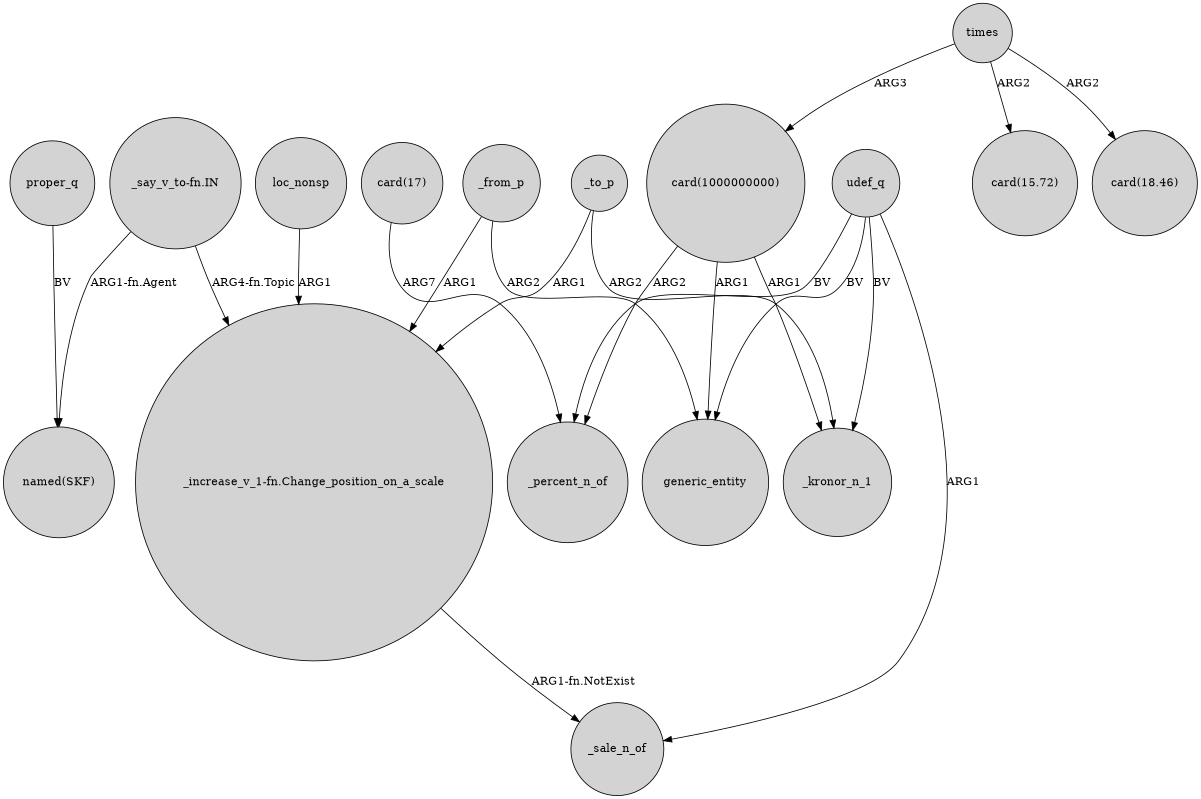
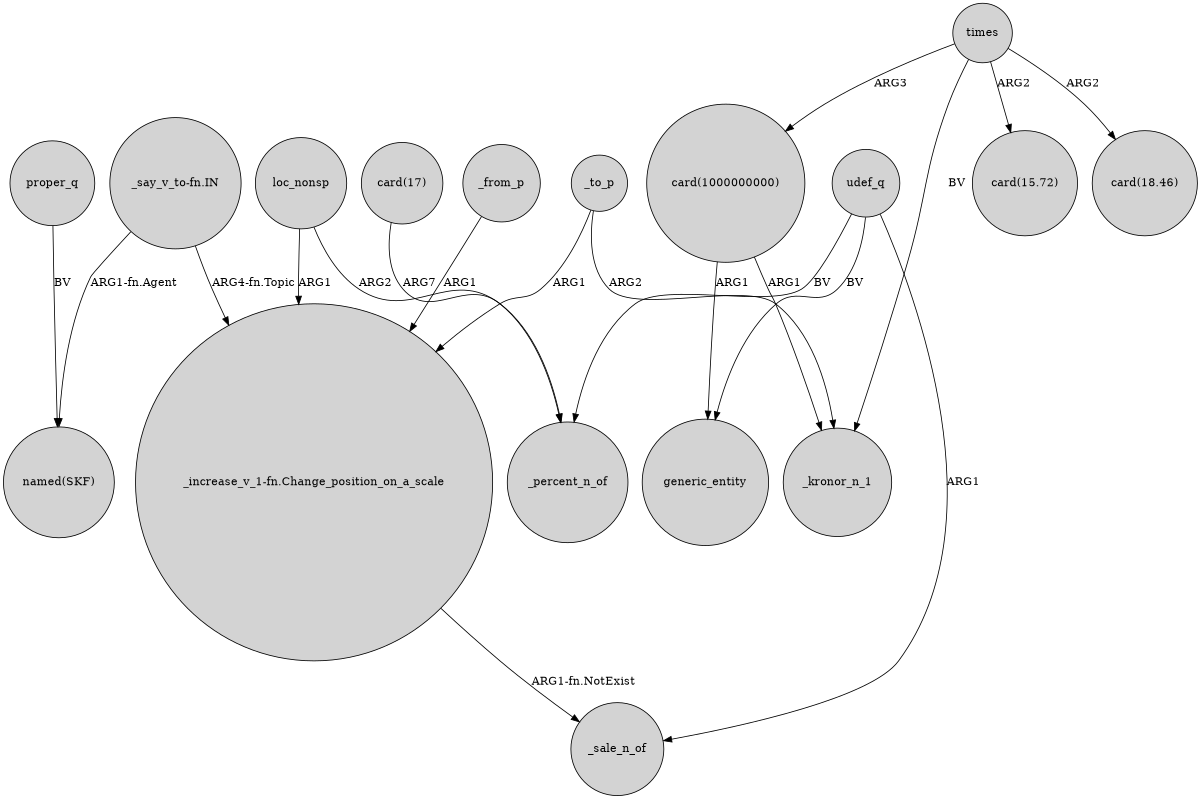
(598, 297) -> none
(872, 320) -> (913, 241)
(624, 326) -> (454, 291)
